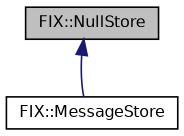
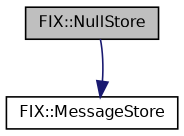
(81, 76) -> (103, 60)
